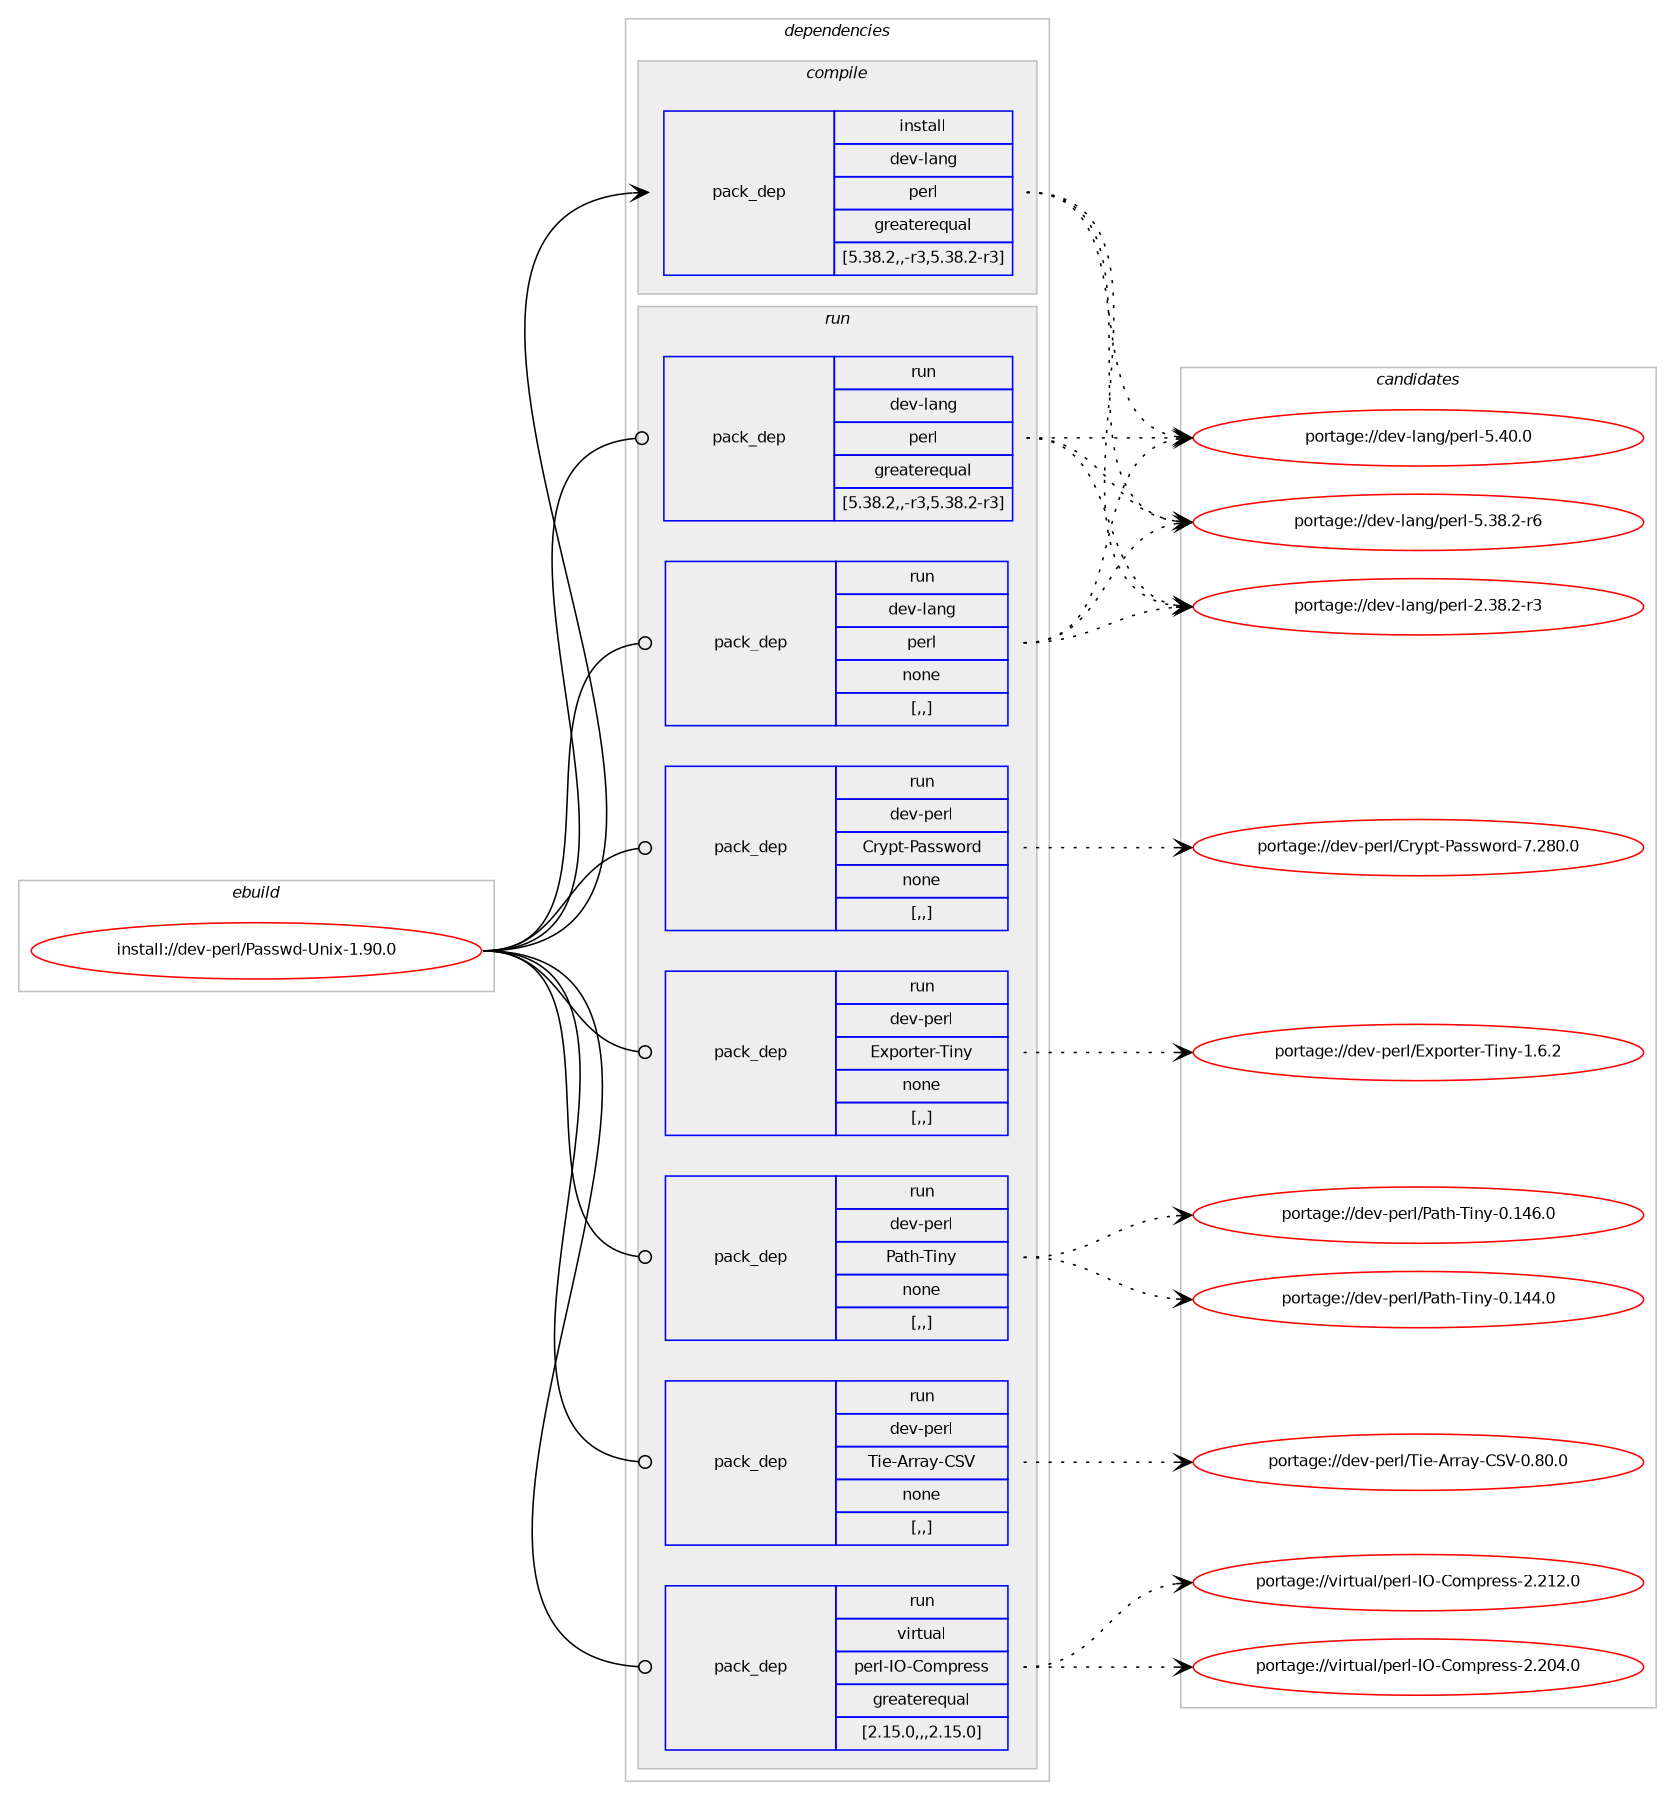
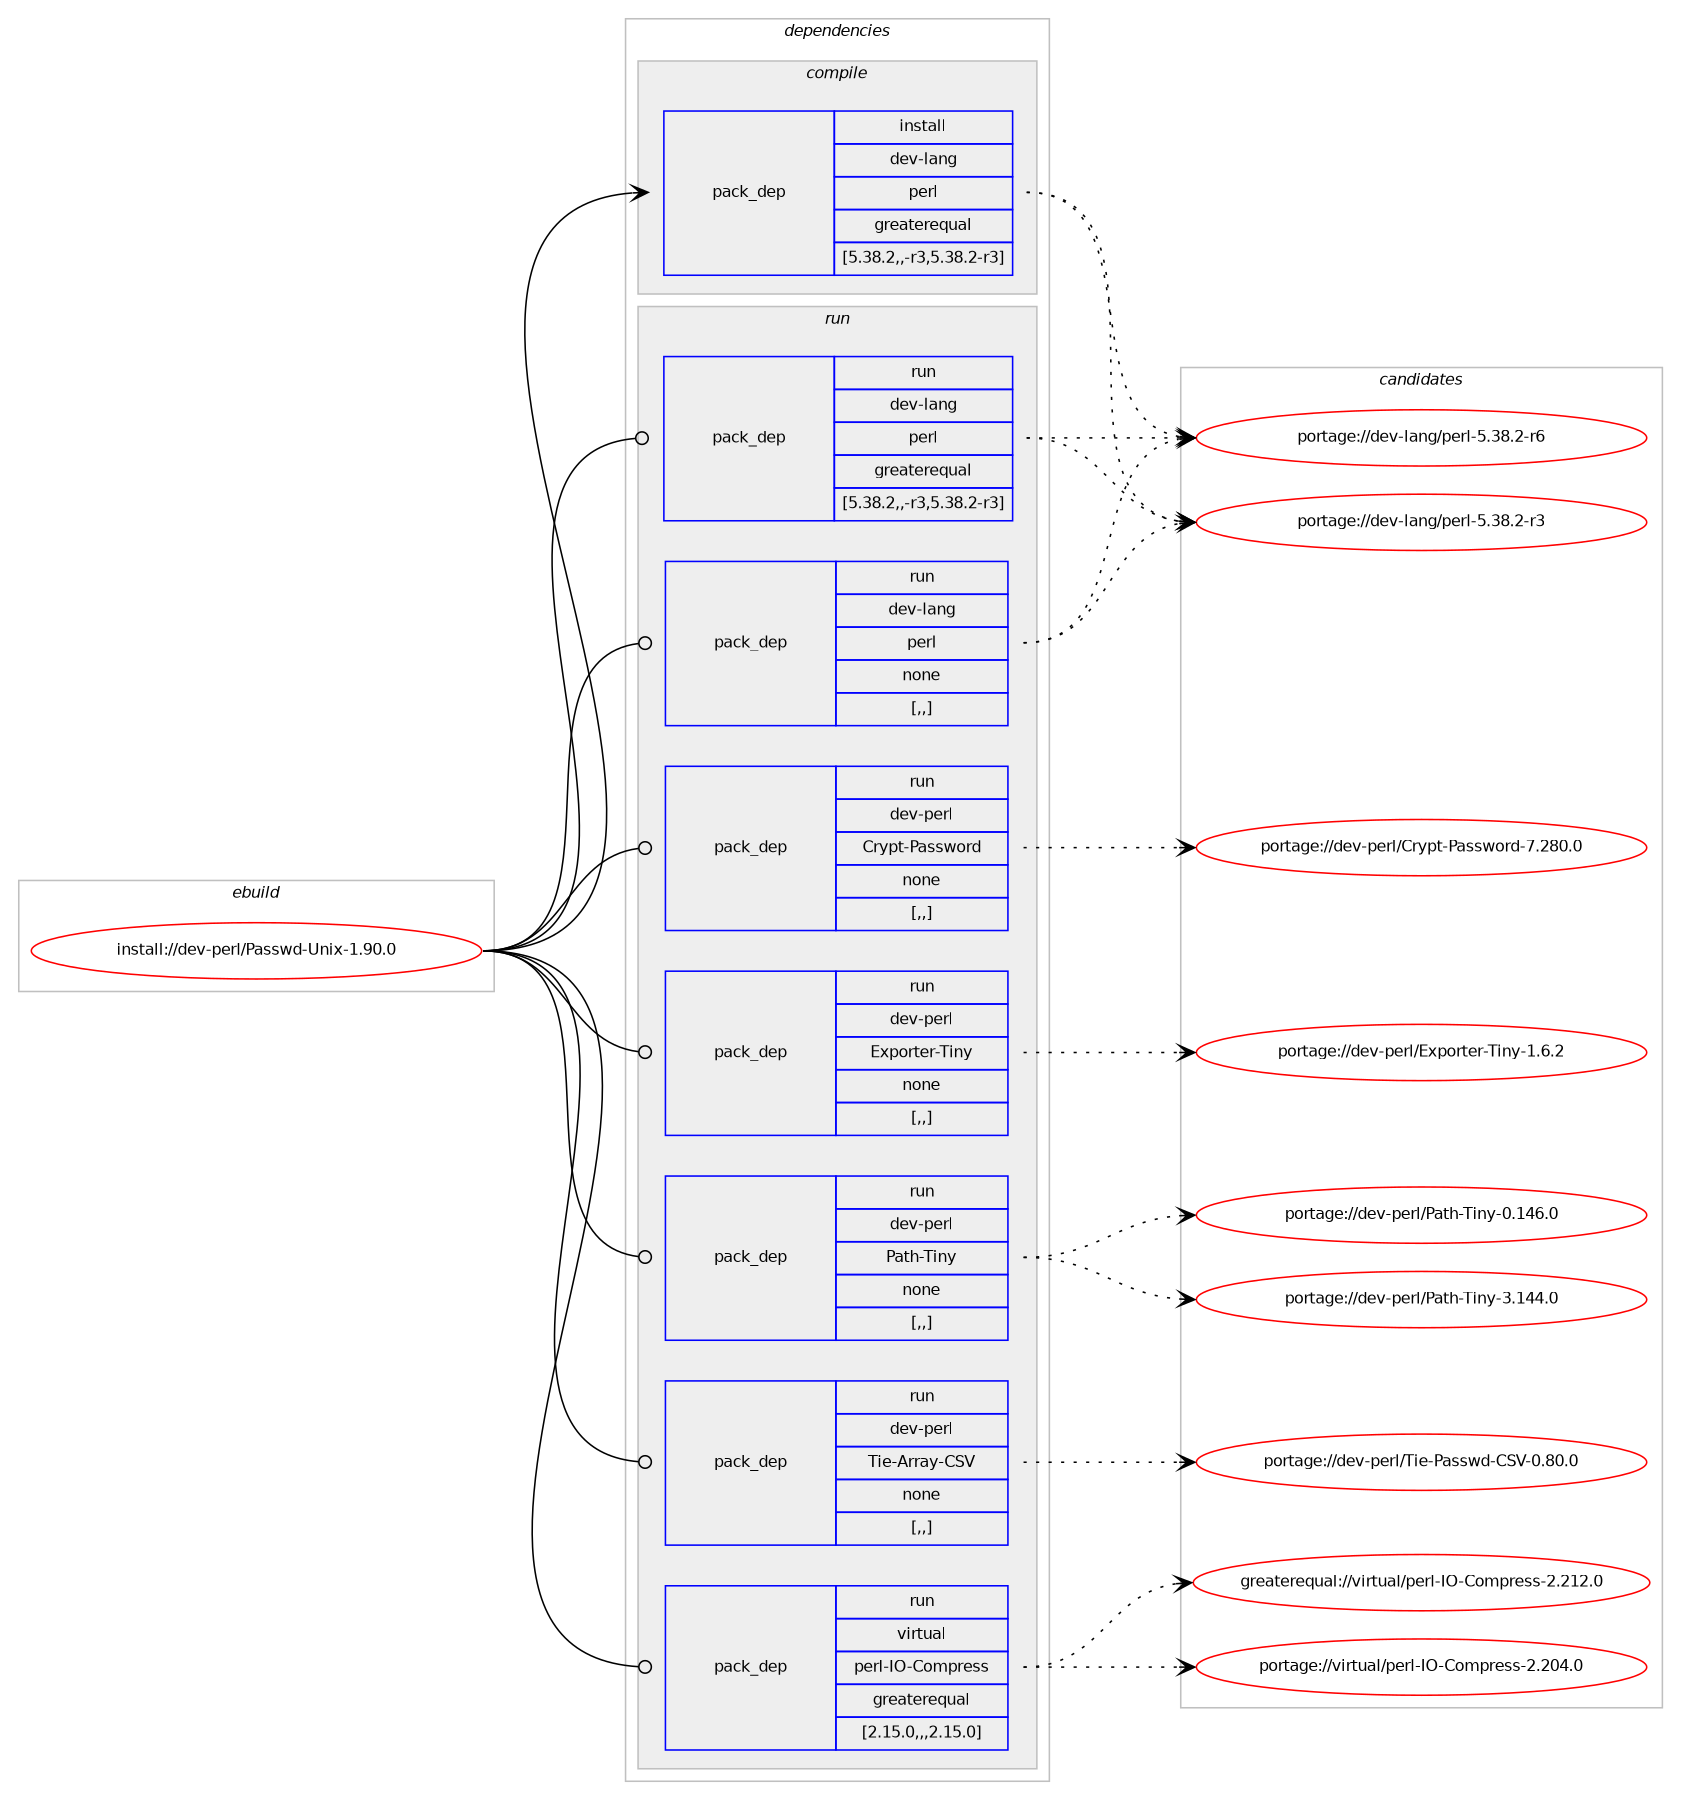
(1418, 438) -> none
(1418, 607) -> (1422, 522)
(1418, 1300) -> (1422, 1300)
(1418, 1462) -> (1422, 1462)
(1418, 1583) -> (1422, 1583)
